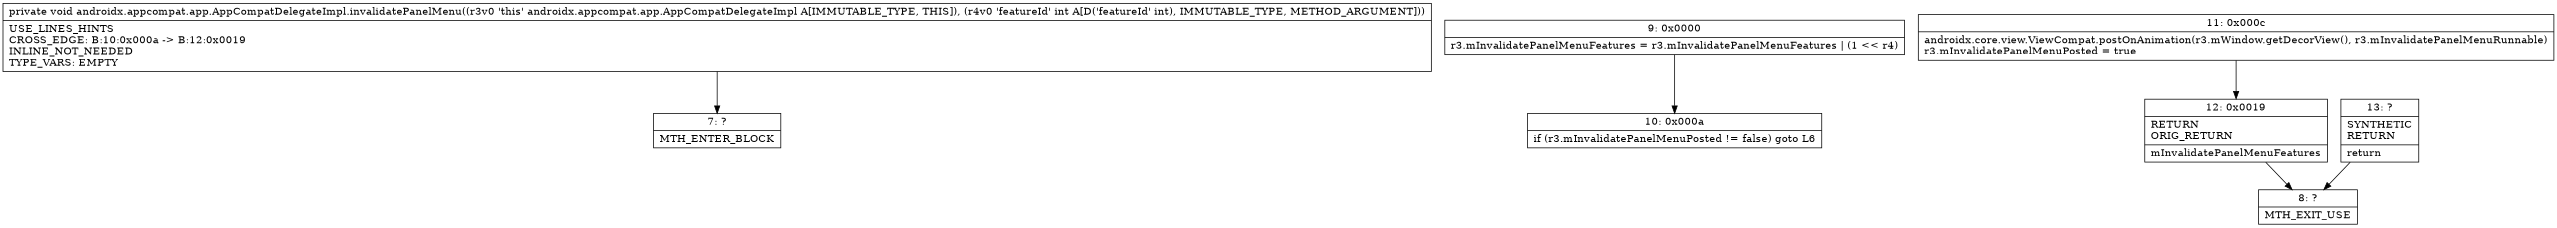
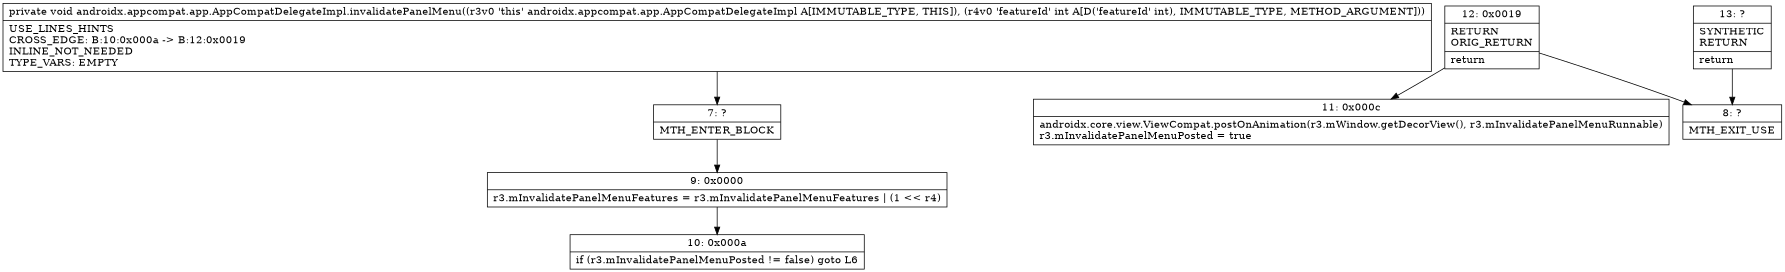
(2236, 76) -> (1421, 82)
none -> (717, 152)
(2236, 153) -> (1468, 60)
